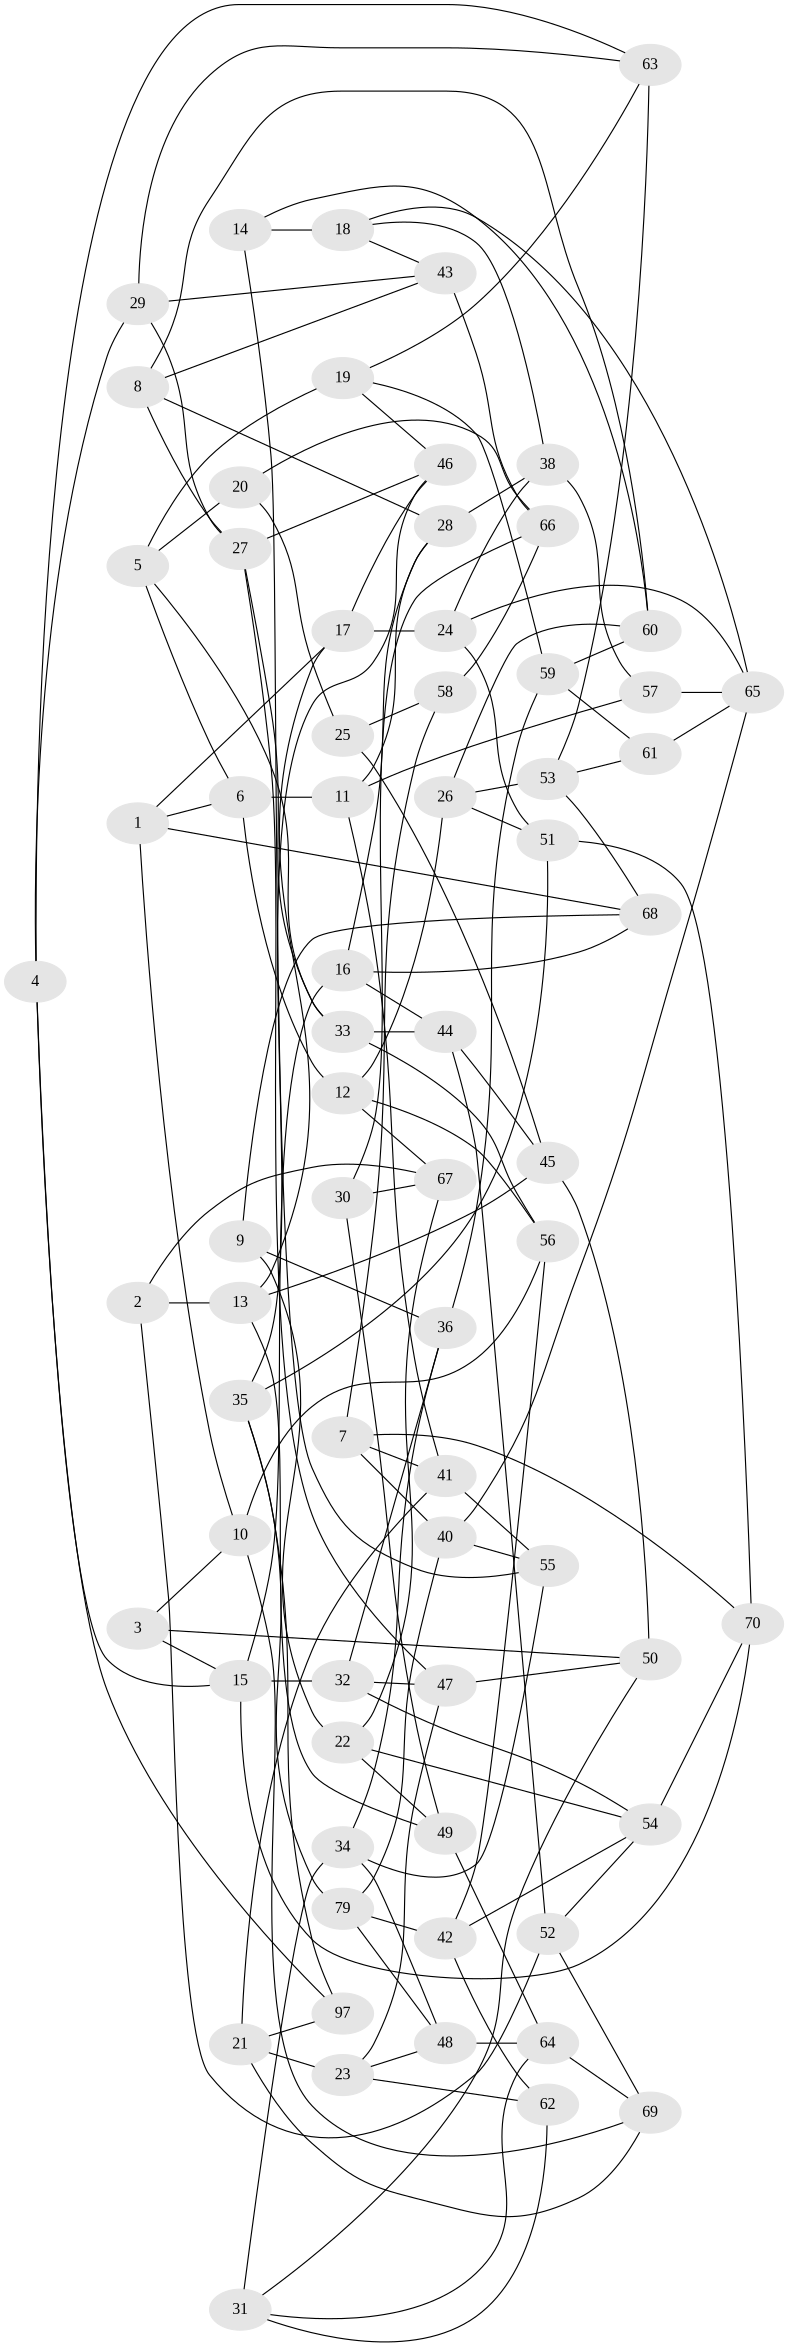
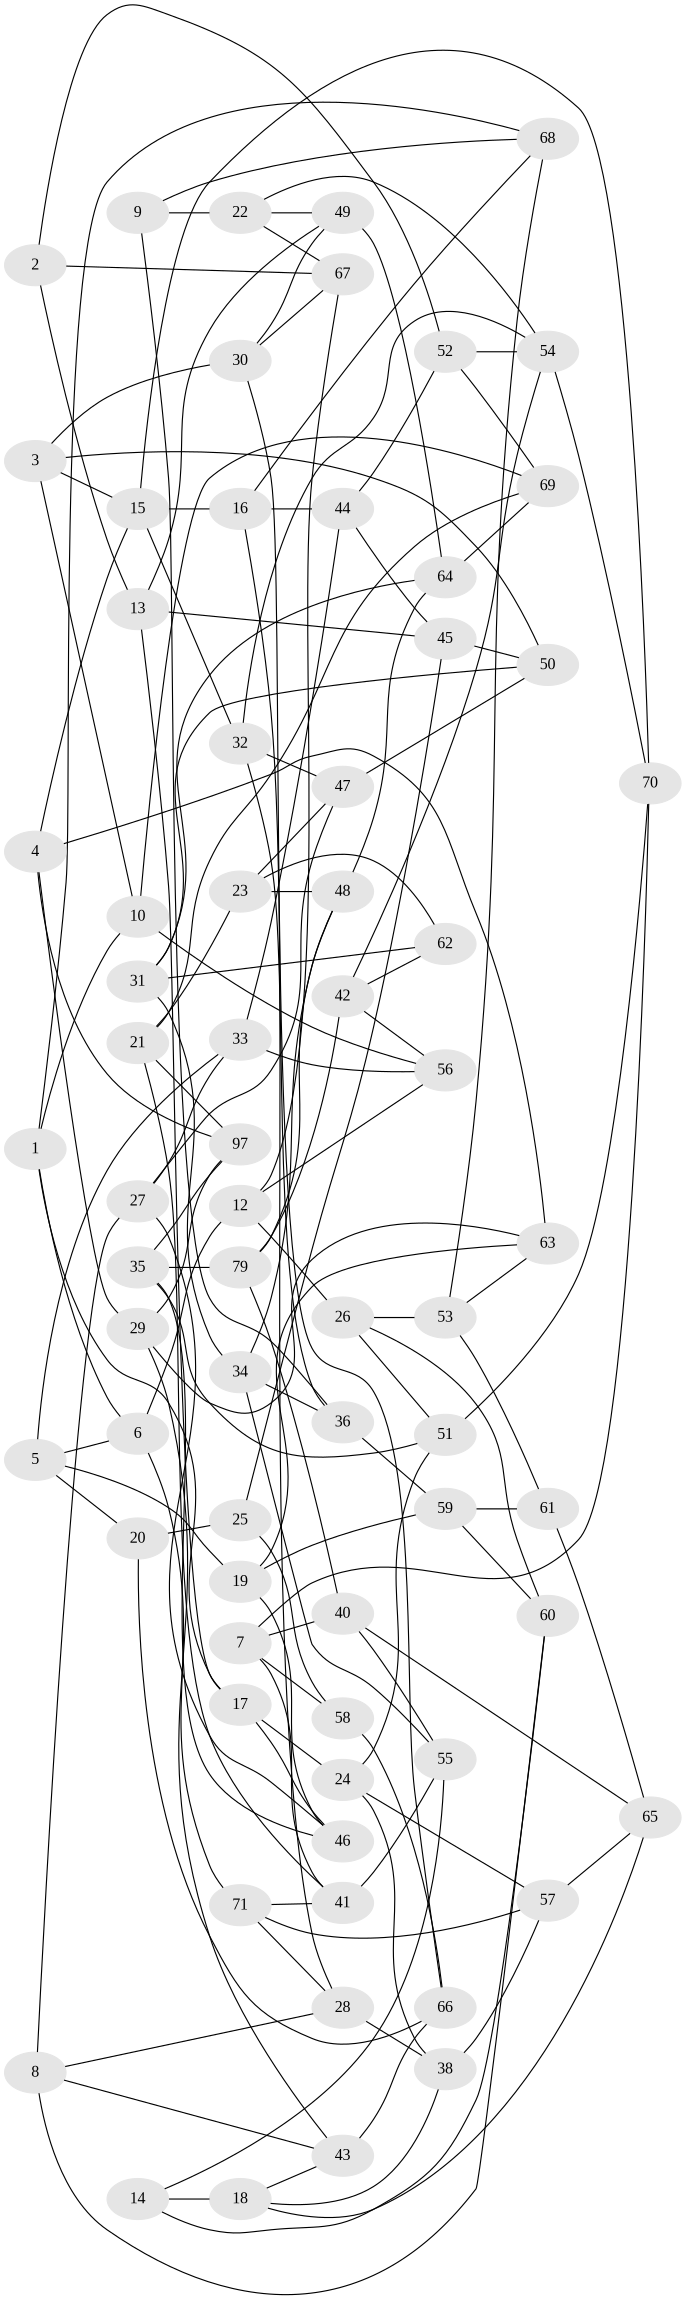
none -> (123, 390)
(185, 429) -> (189, 1237)
(623, 586) -> (449, 1843)
(343, 797) -> (240, 1905)
